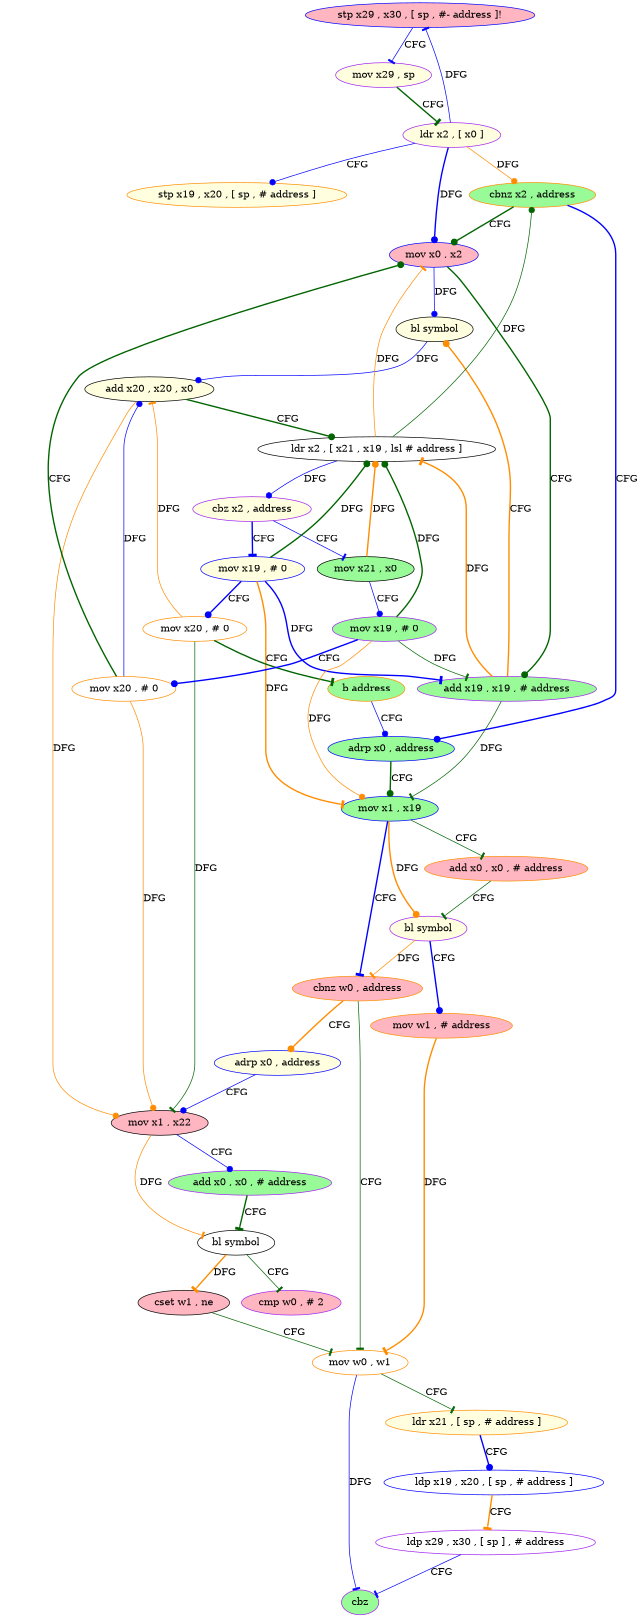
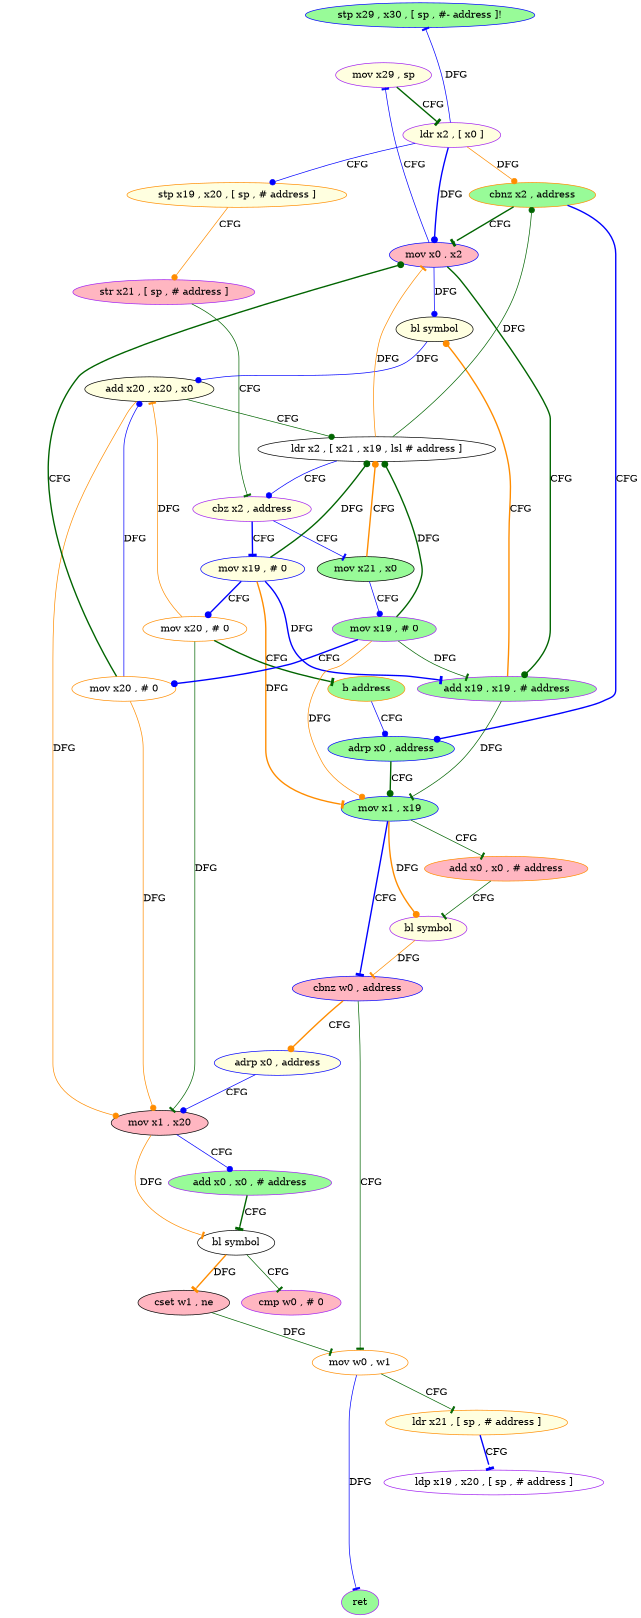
(420, 15) -> (420, 15)
(403, 44) -> (403, 168)
(485, 224) -> (485, 224)
none -> (164, 292)
(258, 418) -> (258, 418)
(315, 479) -> (315, 479)
(384, 509) -> (384, 509)
(466, 563) -> none
(357, 989) -> (357, 989)
(441, 1026) -> none
(160, 1123) -> (160, 1123)
(291, 1303) -> (291, 1303)
(294, 1333) -> (294, 1333)
(484, 1450) -> (484, 1450)
(494, 1482) -> (494, 1482)
(486, 1542) -> none
(360, 1602) -> (360, 1602)
